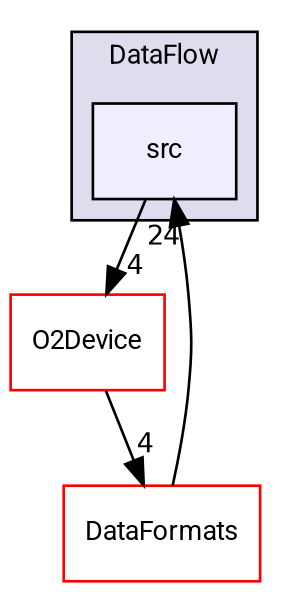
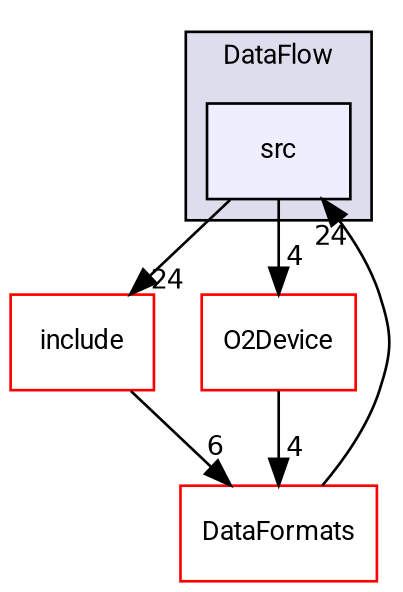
none -> (82, 342)
